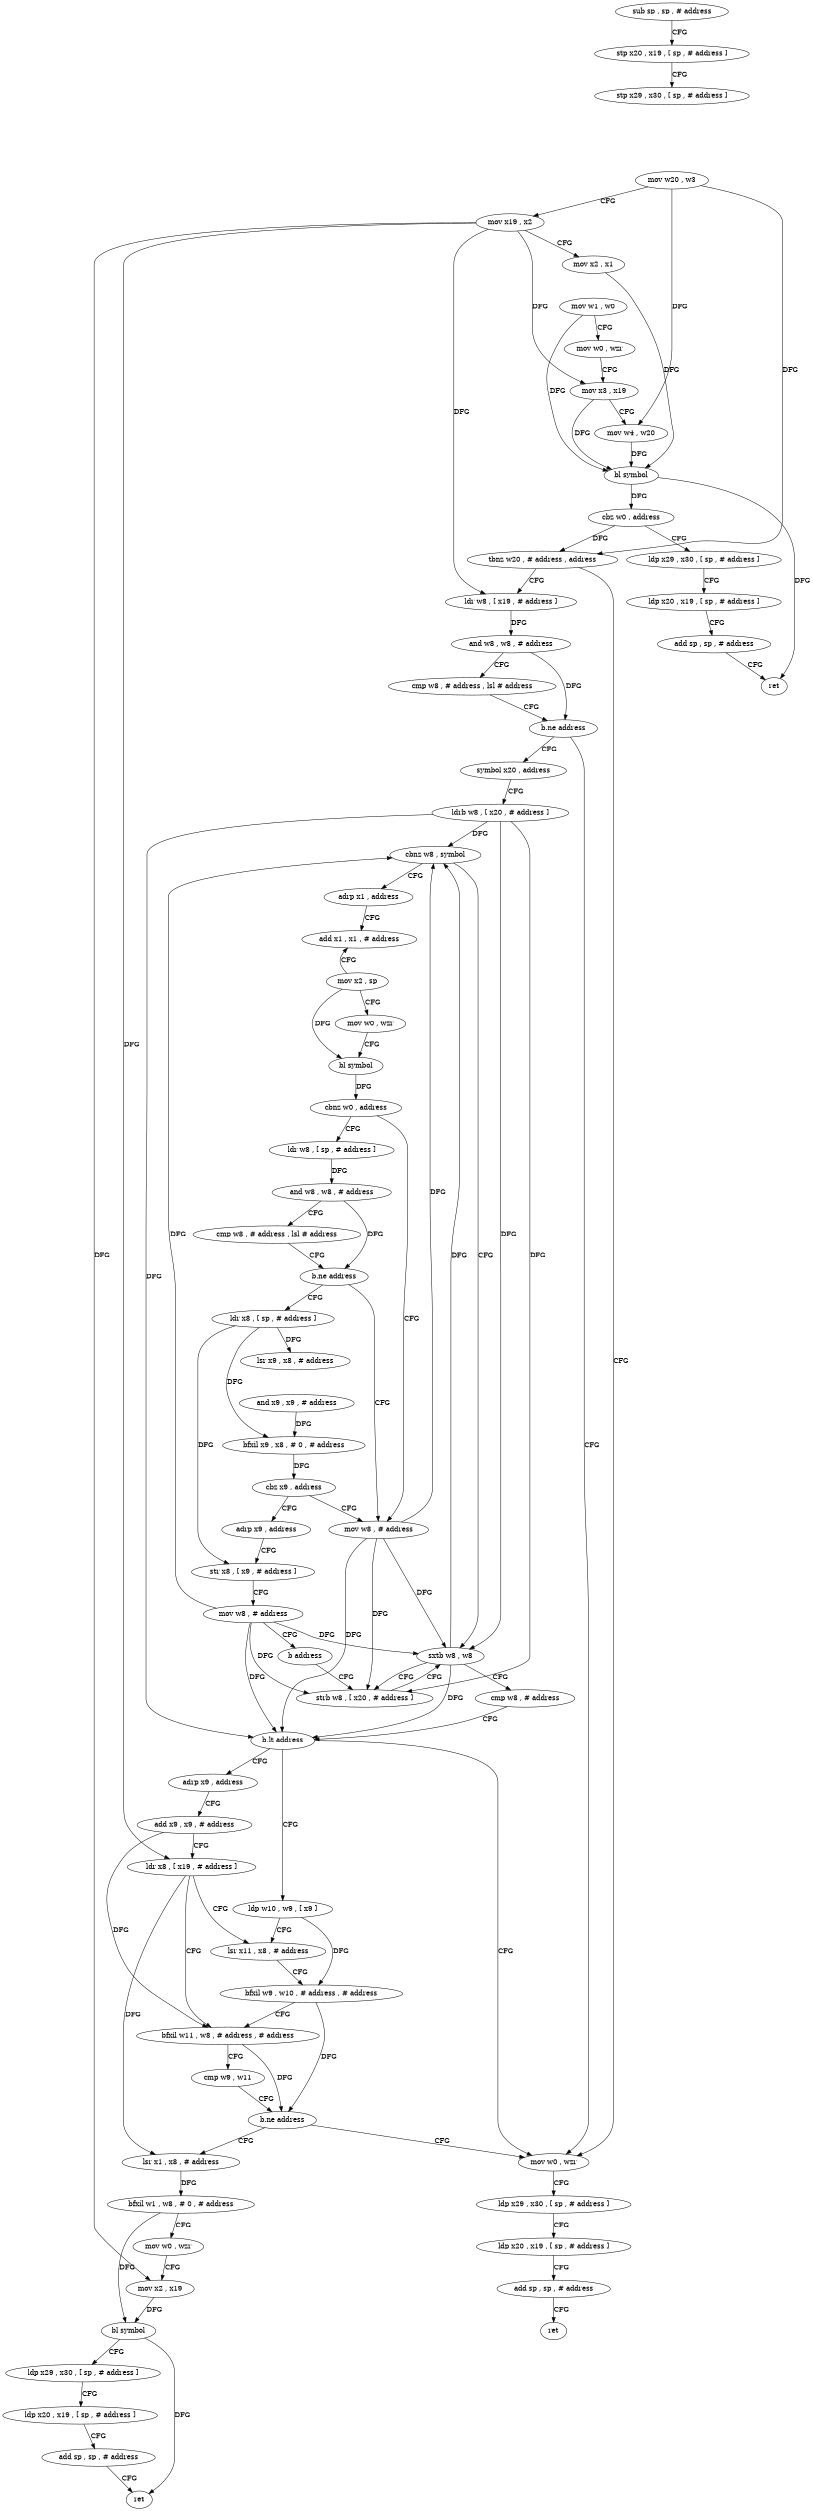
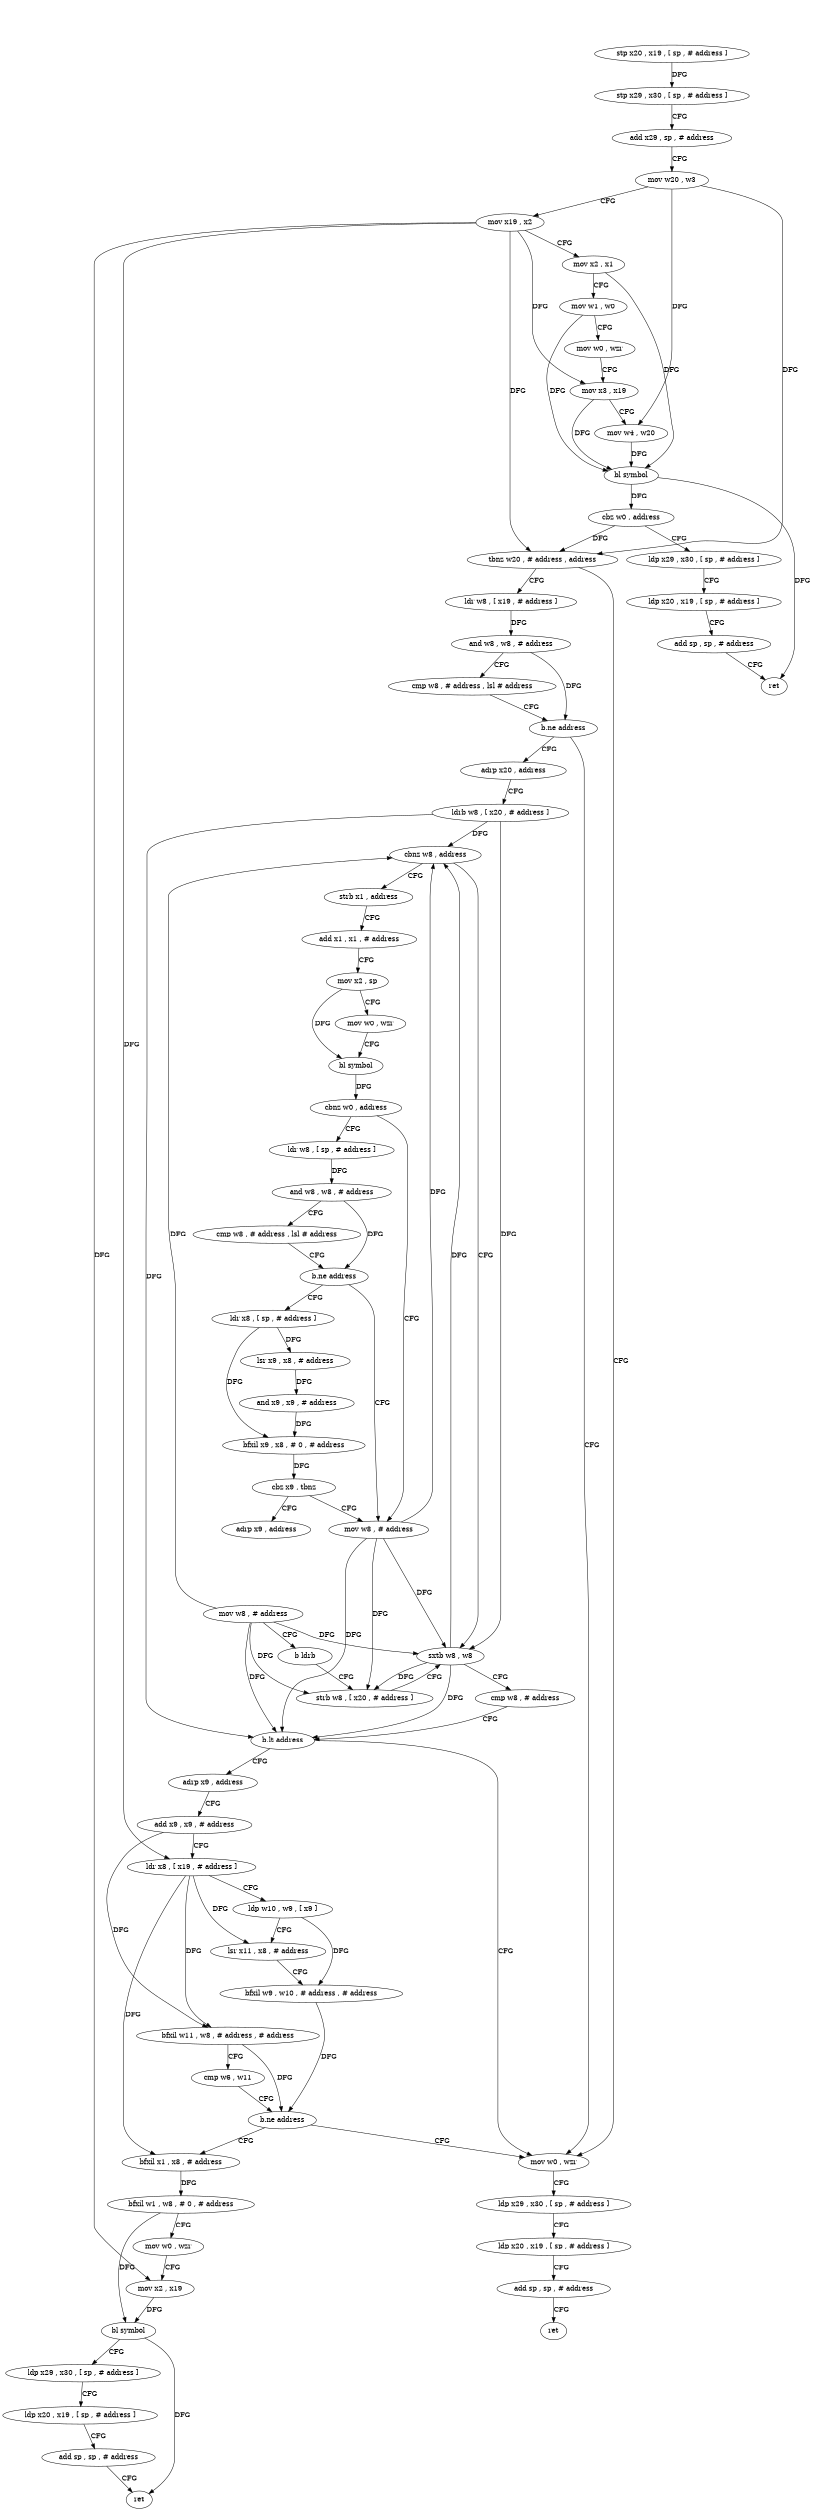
(672, 12) -> none
(680, 75) -> (680, 75)
none -> (672, 138)
none -> (593, 283)
(454, 408) -> (510, 392)
(513, 771) -> (513, 771)
(435, 855) -> (435, 855)
(369, 897) -> (369, 897)
(340, 963) -> (358, 958)
(530, 1299) -> none
none -> (296, 1380)
(294, 1488) -> (294, 1488)
(253, 1572) -> none
(305, 1656) -> (305, 1656)
(406, 1677) -> (406, 1677)
(283, 1823) -> (235, 1887)
(220, 1909) -> (220, 1909)
(194, 1951) -> (194, 1951)
(272, 2014) -> none
(228, 2078) -> (228, 2078)
(181, 2162) -> (181, 2162)
